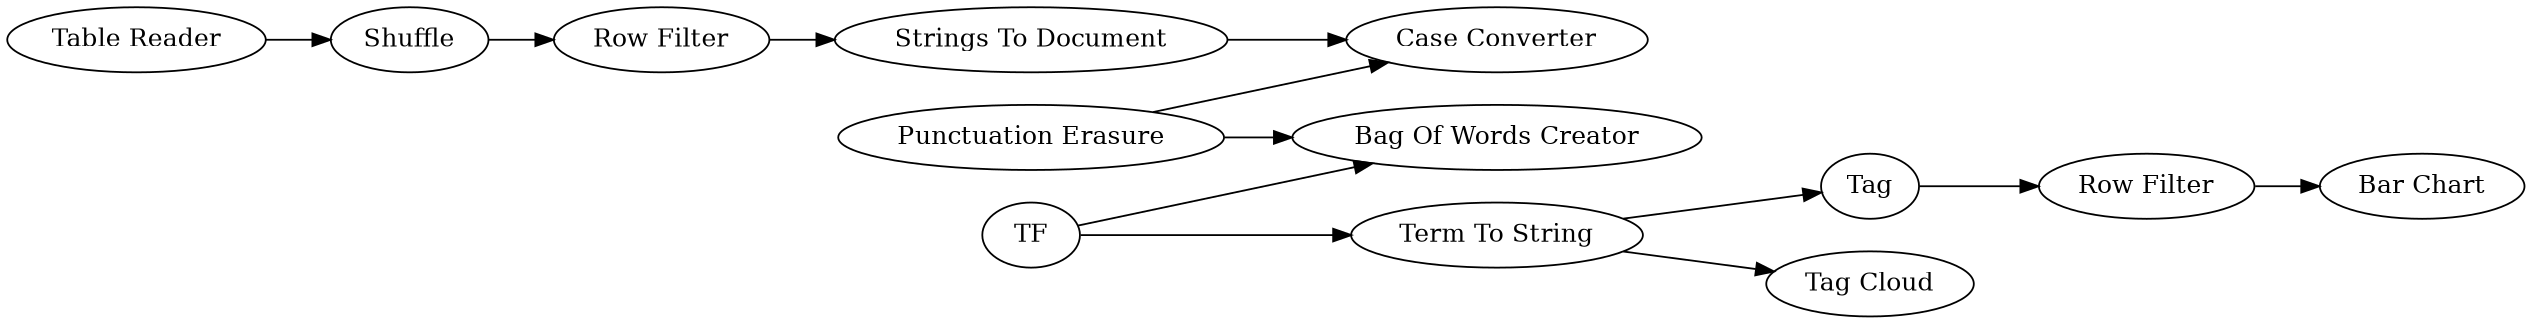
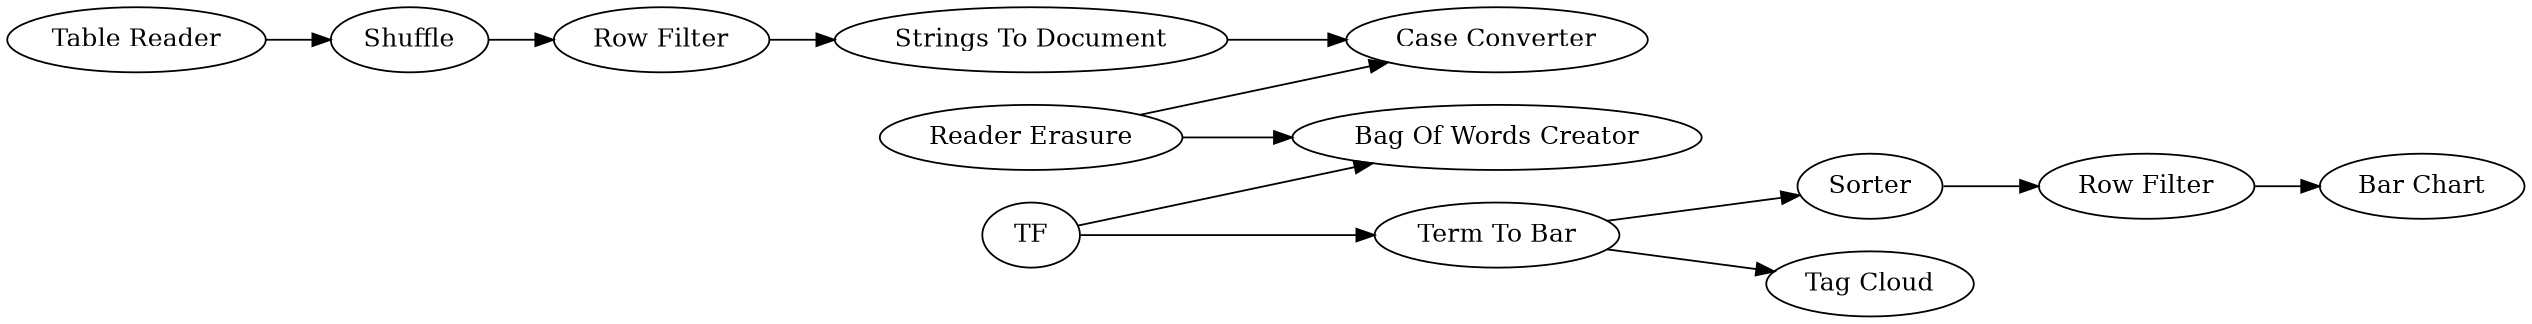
(1031, 137) -> (1031, 137)
(1870, 186) -> (1870, 186)
(1497, 235) -> (1497, 235)
